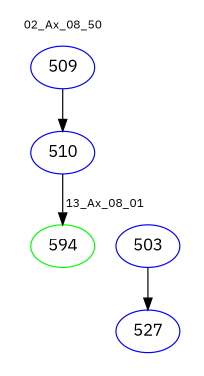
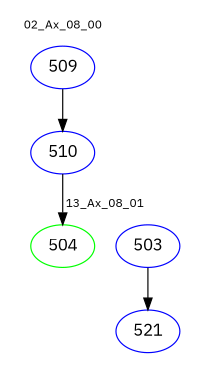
(63, 25) -> (63, 25)
(63, 246) -> (63, 246)
(148, 331) -> (148, 331)
